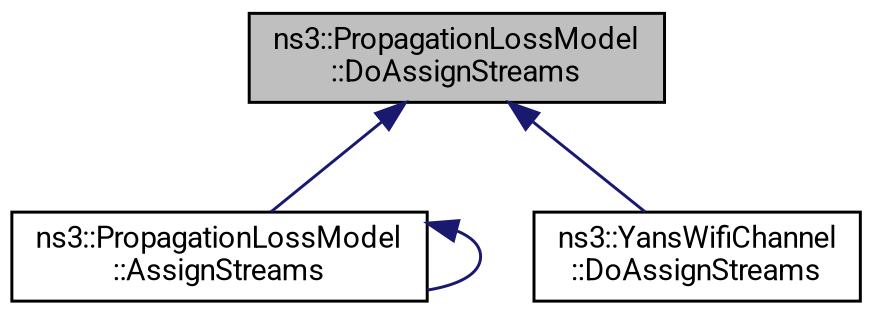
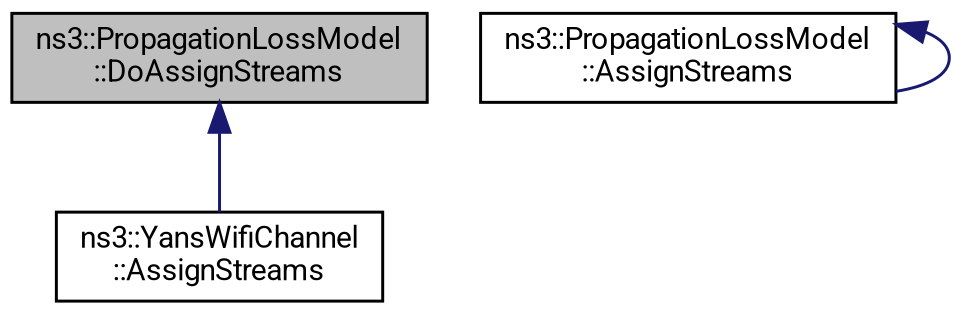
(326, 167) -> none
(697, 257) -> (220, 257)
